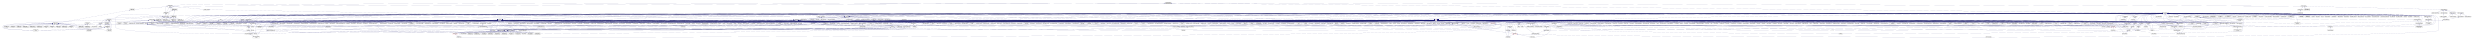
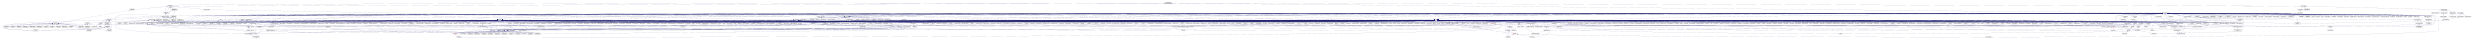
(2176, 17) -> none
